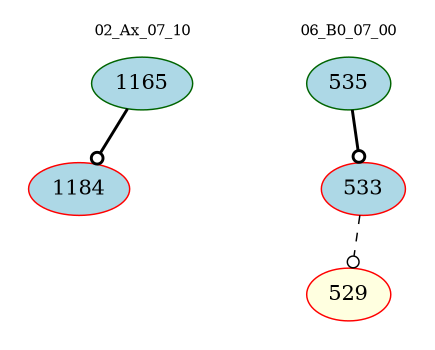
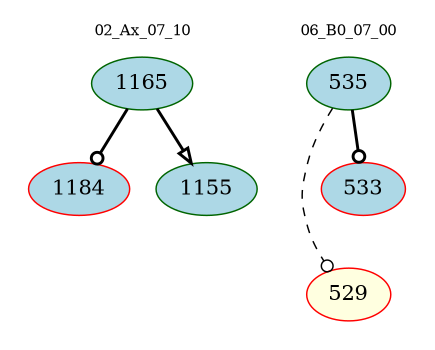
none -> (207, 189)
(357, 236) -> (303, 184)
